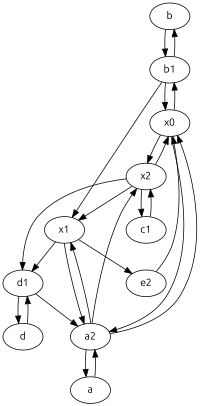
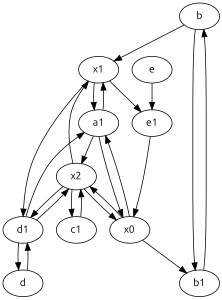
none -> (152, 70)
(165, 93) -> none
(119, 146) -> (152, 41)
none -> (50, 208)
(146, 283) -> (152, 123)
(90, 337) -> (99, 123)
(90, 390) -> none
